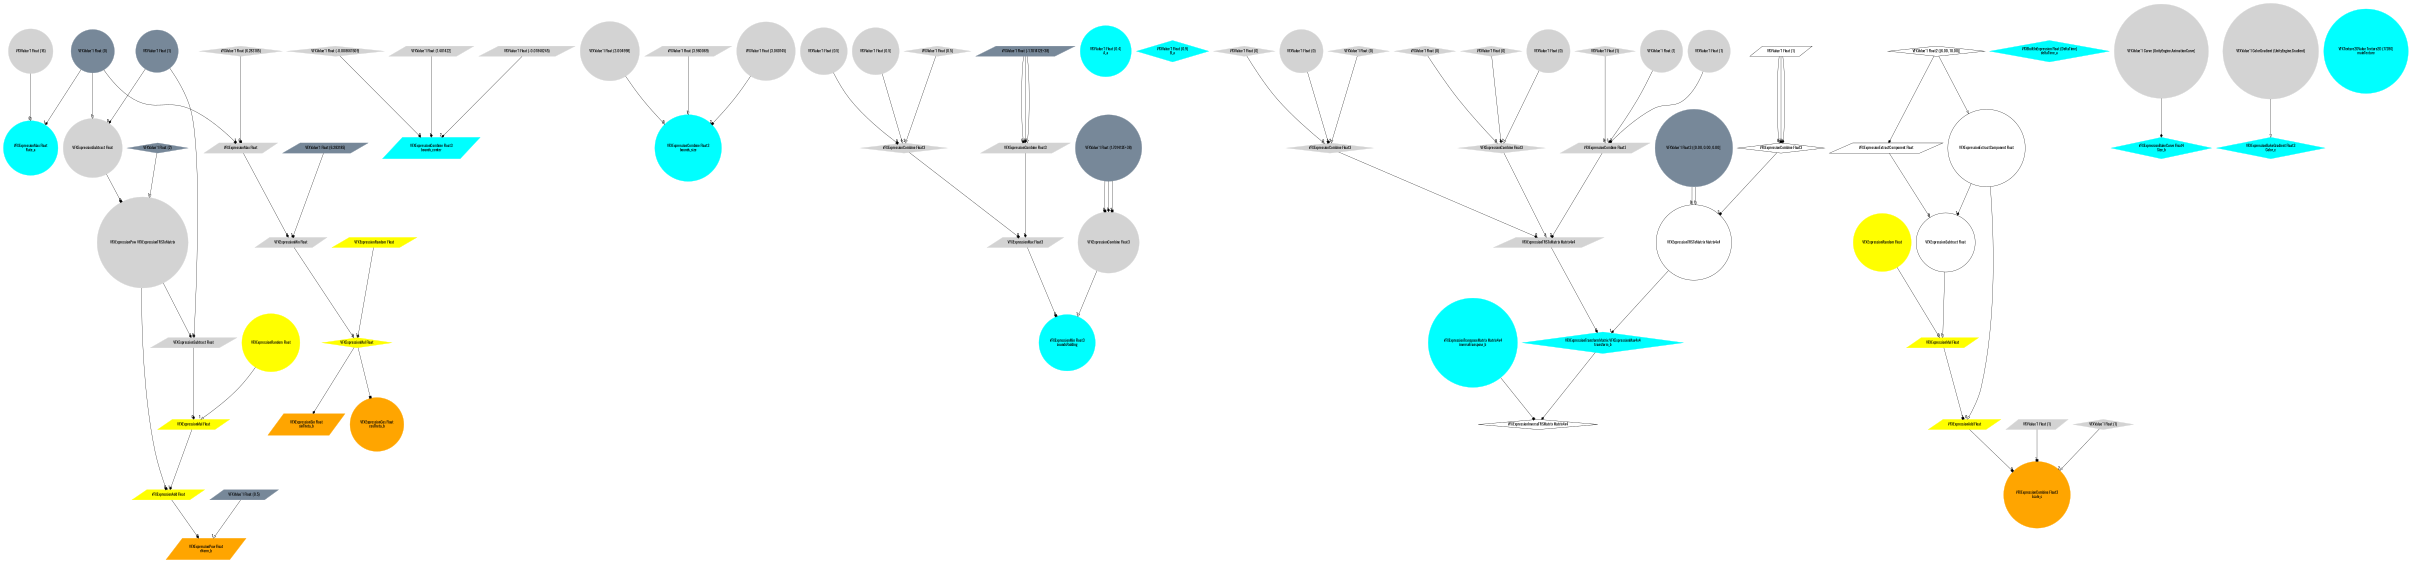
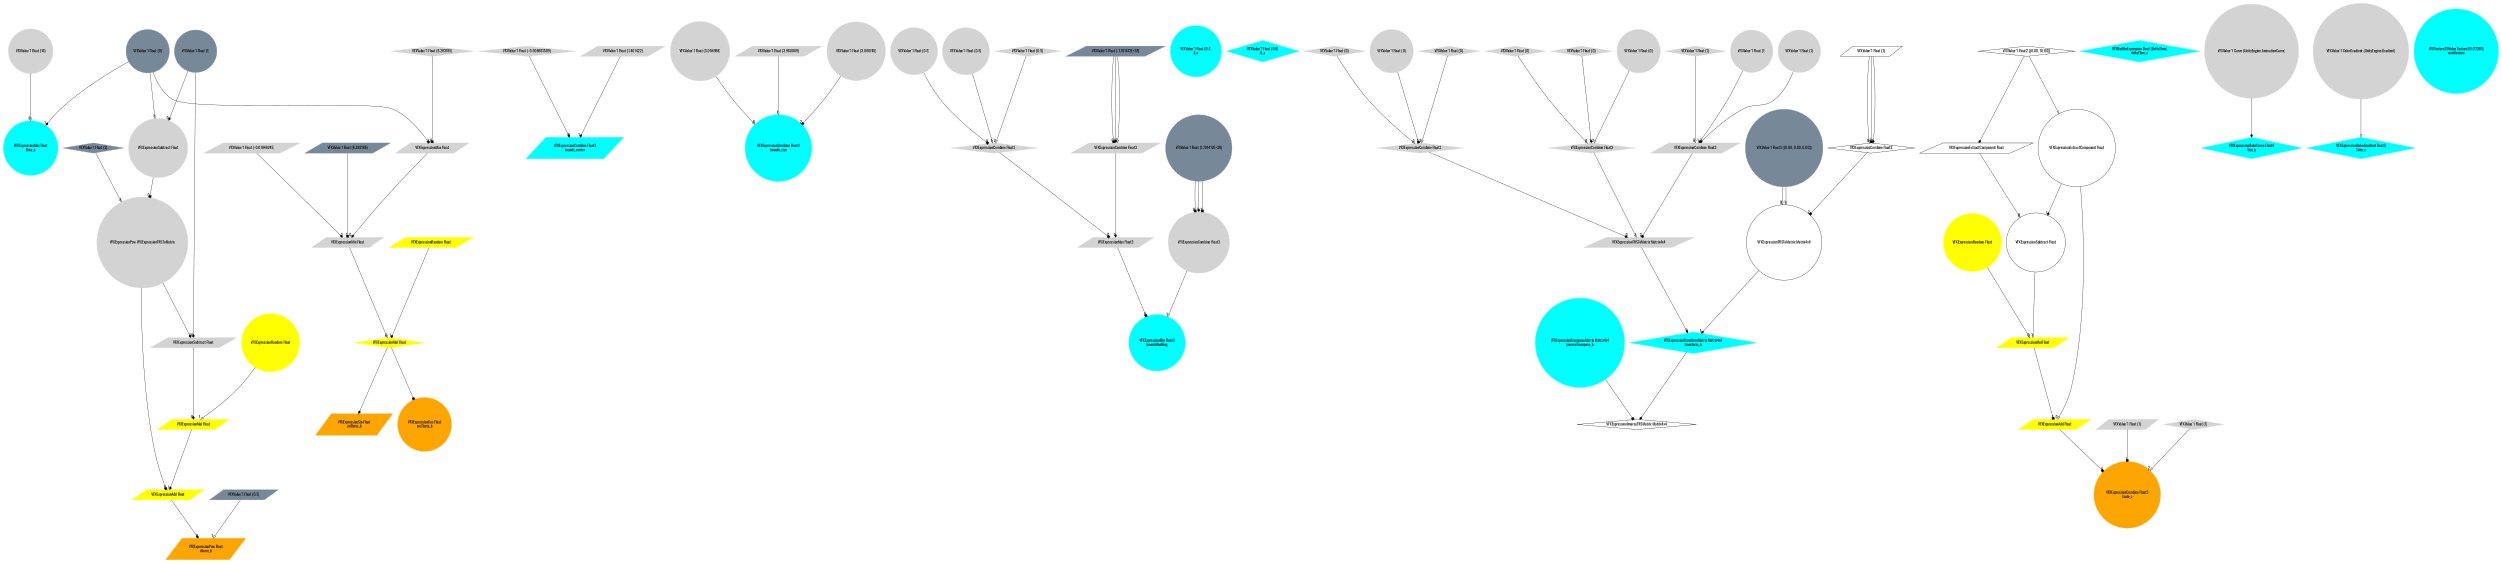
(483, 96) -> (298, 194)
(1603, 343) -> (1693, 343)
